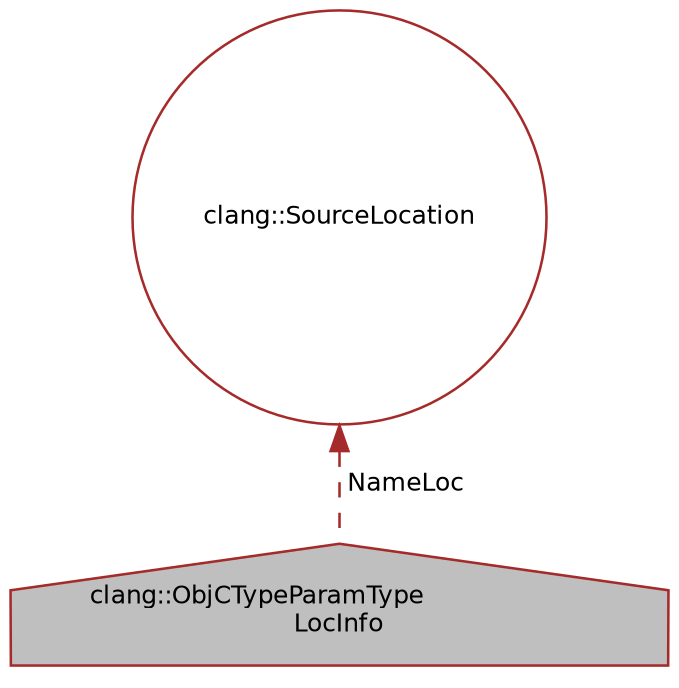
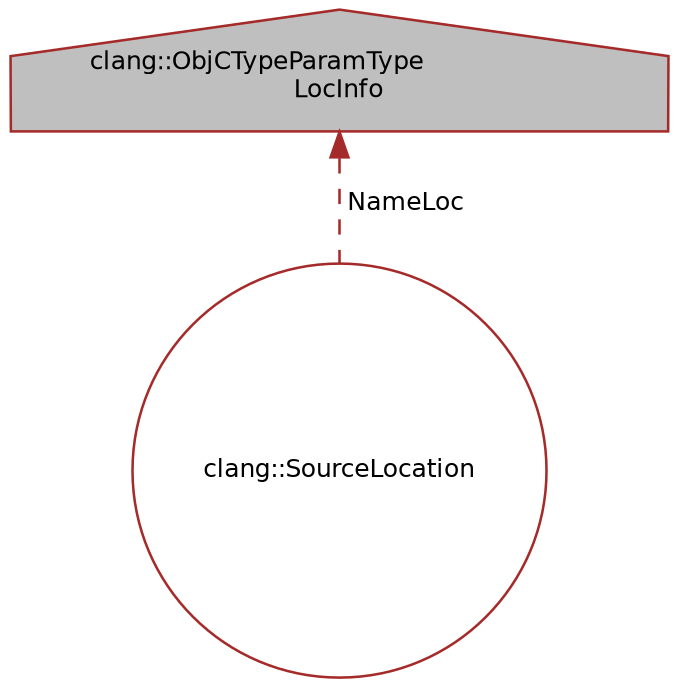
(340, 498) -> (340, 211)
